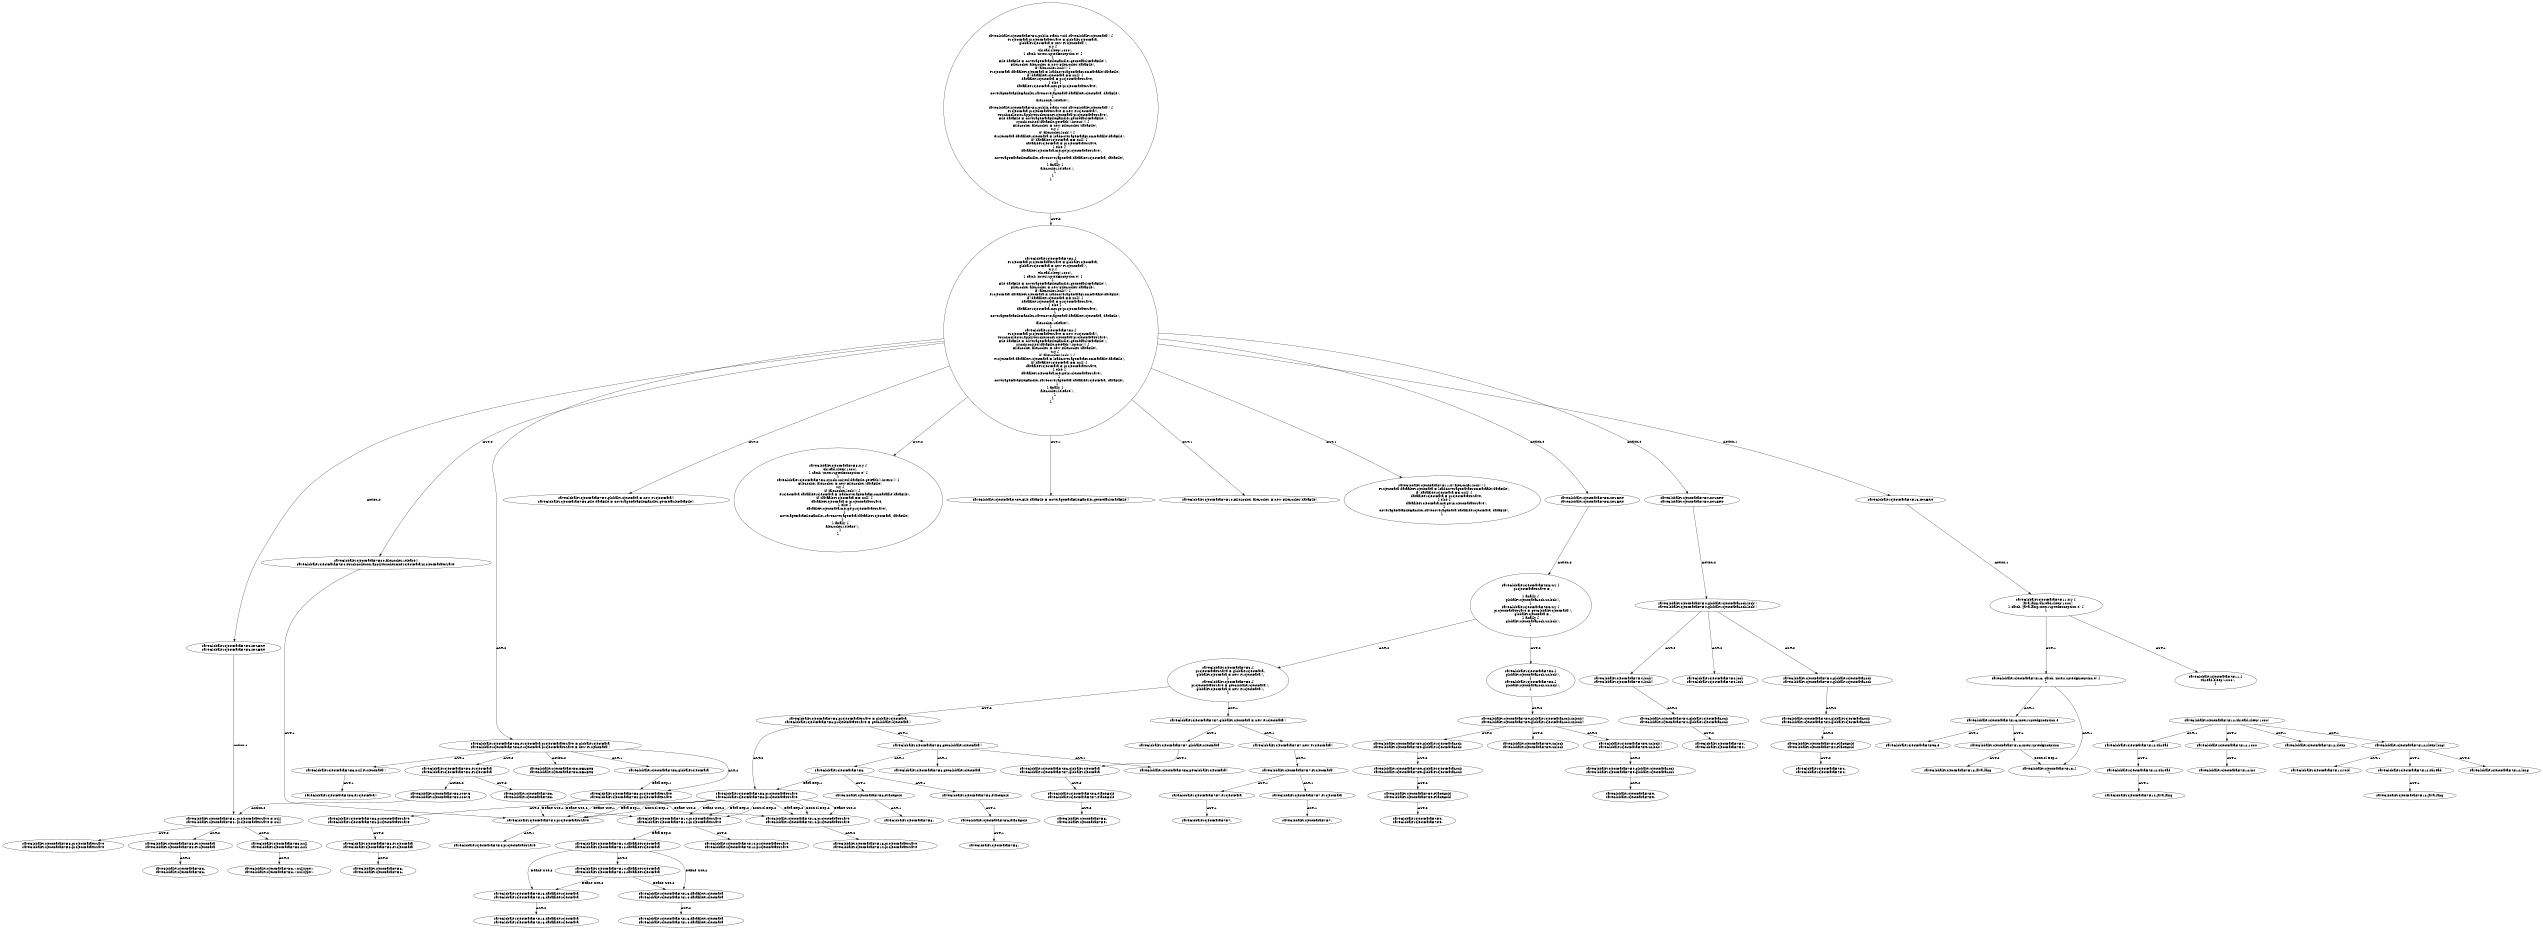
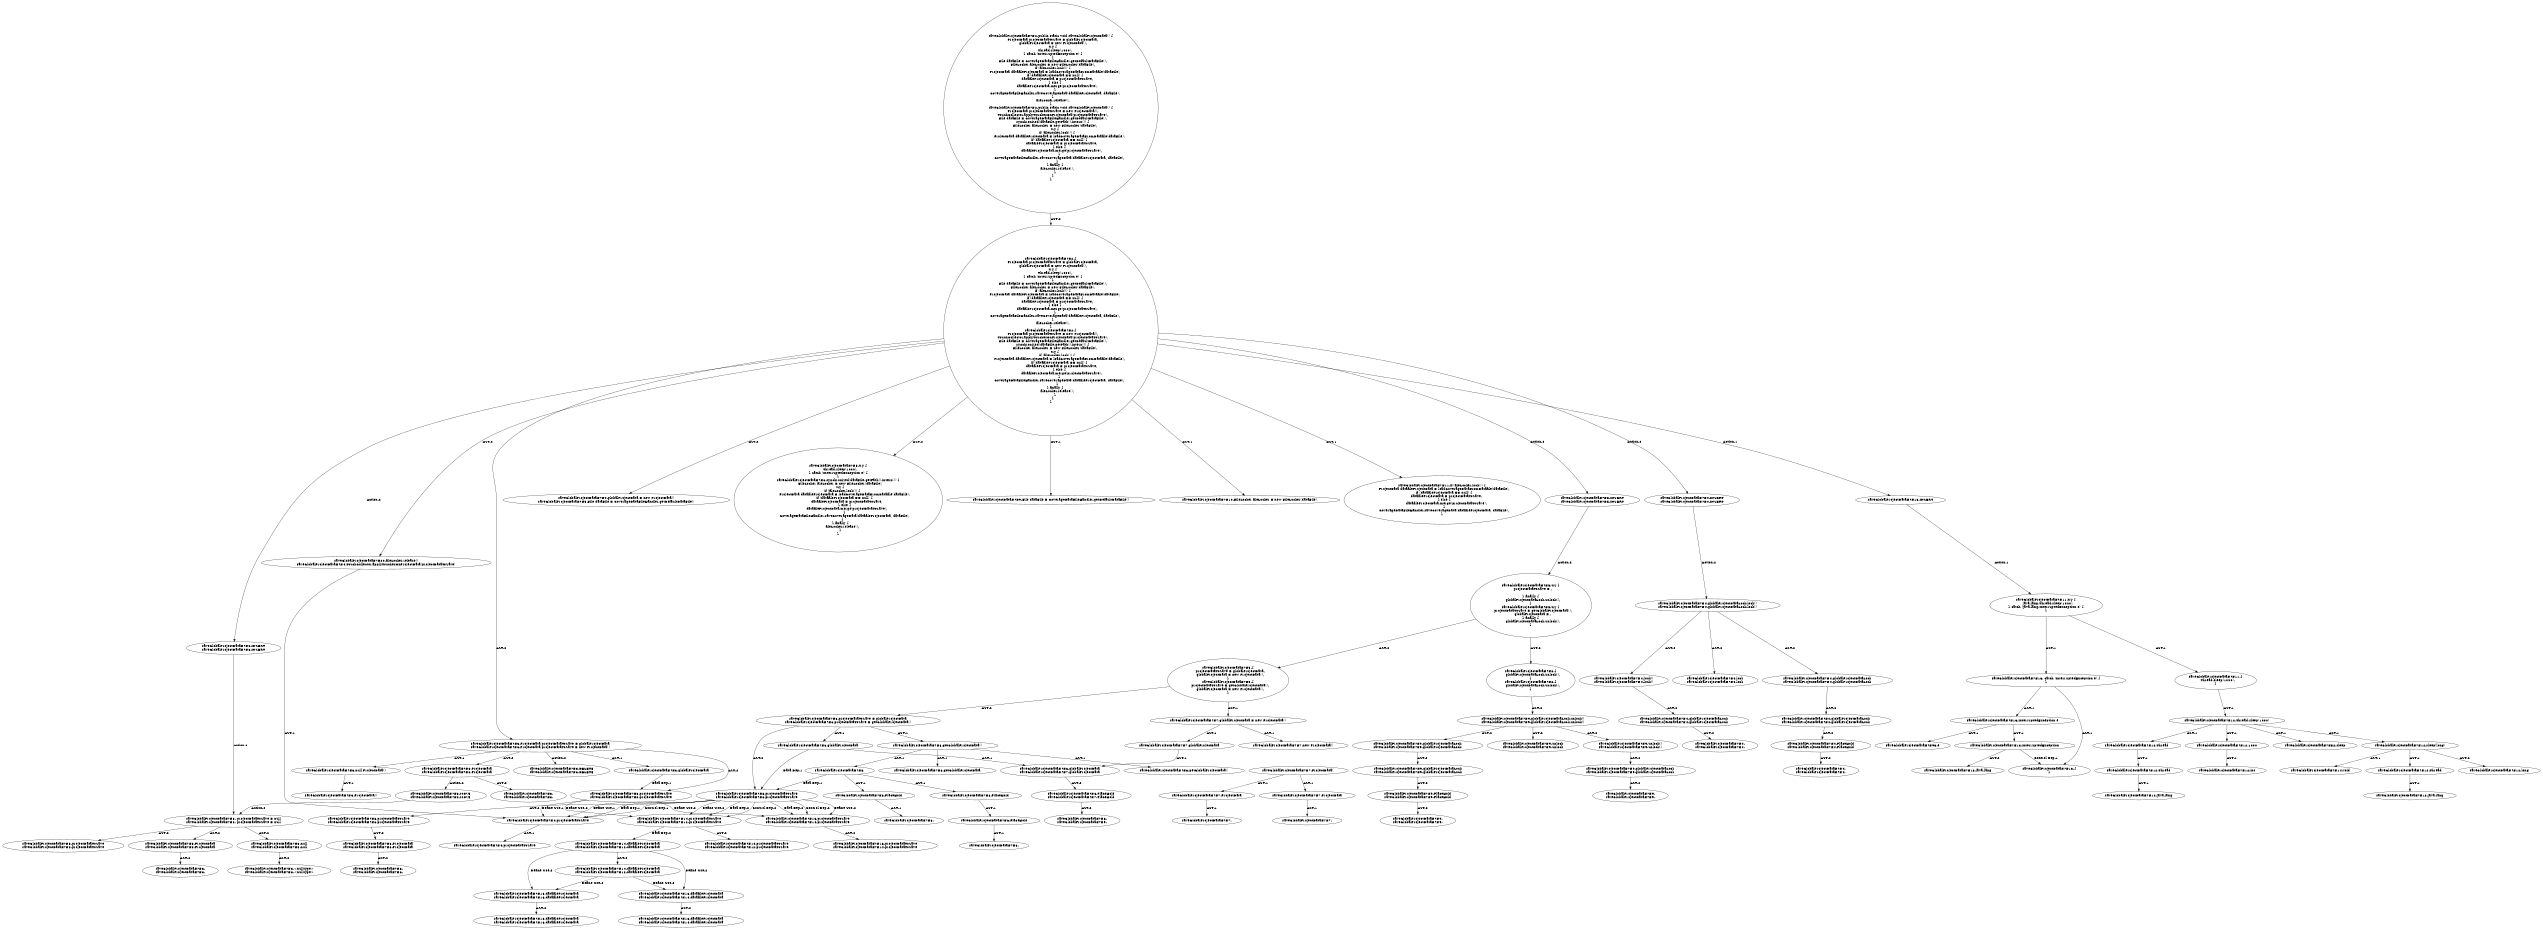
none -> (2222, 702)
none -> (818, 746)
(2315, 746) -> (2315, 746)
(1296, 757) -> none
